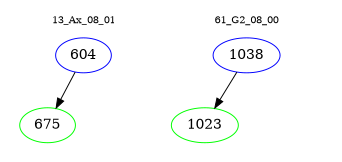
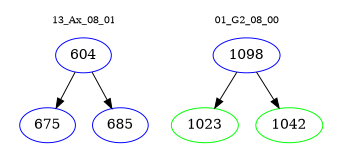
(247, 21) -> (247, 21)
(247, 55) -> (247, 55)
(48, 125) -> (48, 125)
none -> (120, 125)
none -> (289, 125)
